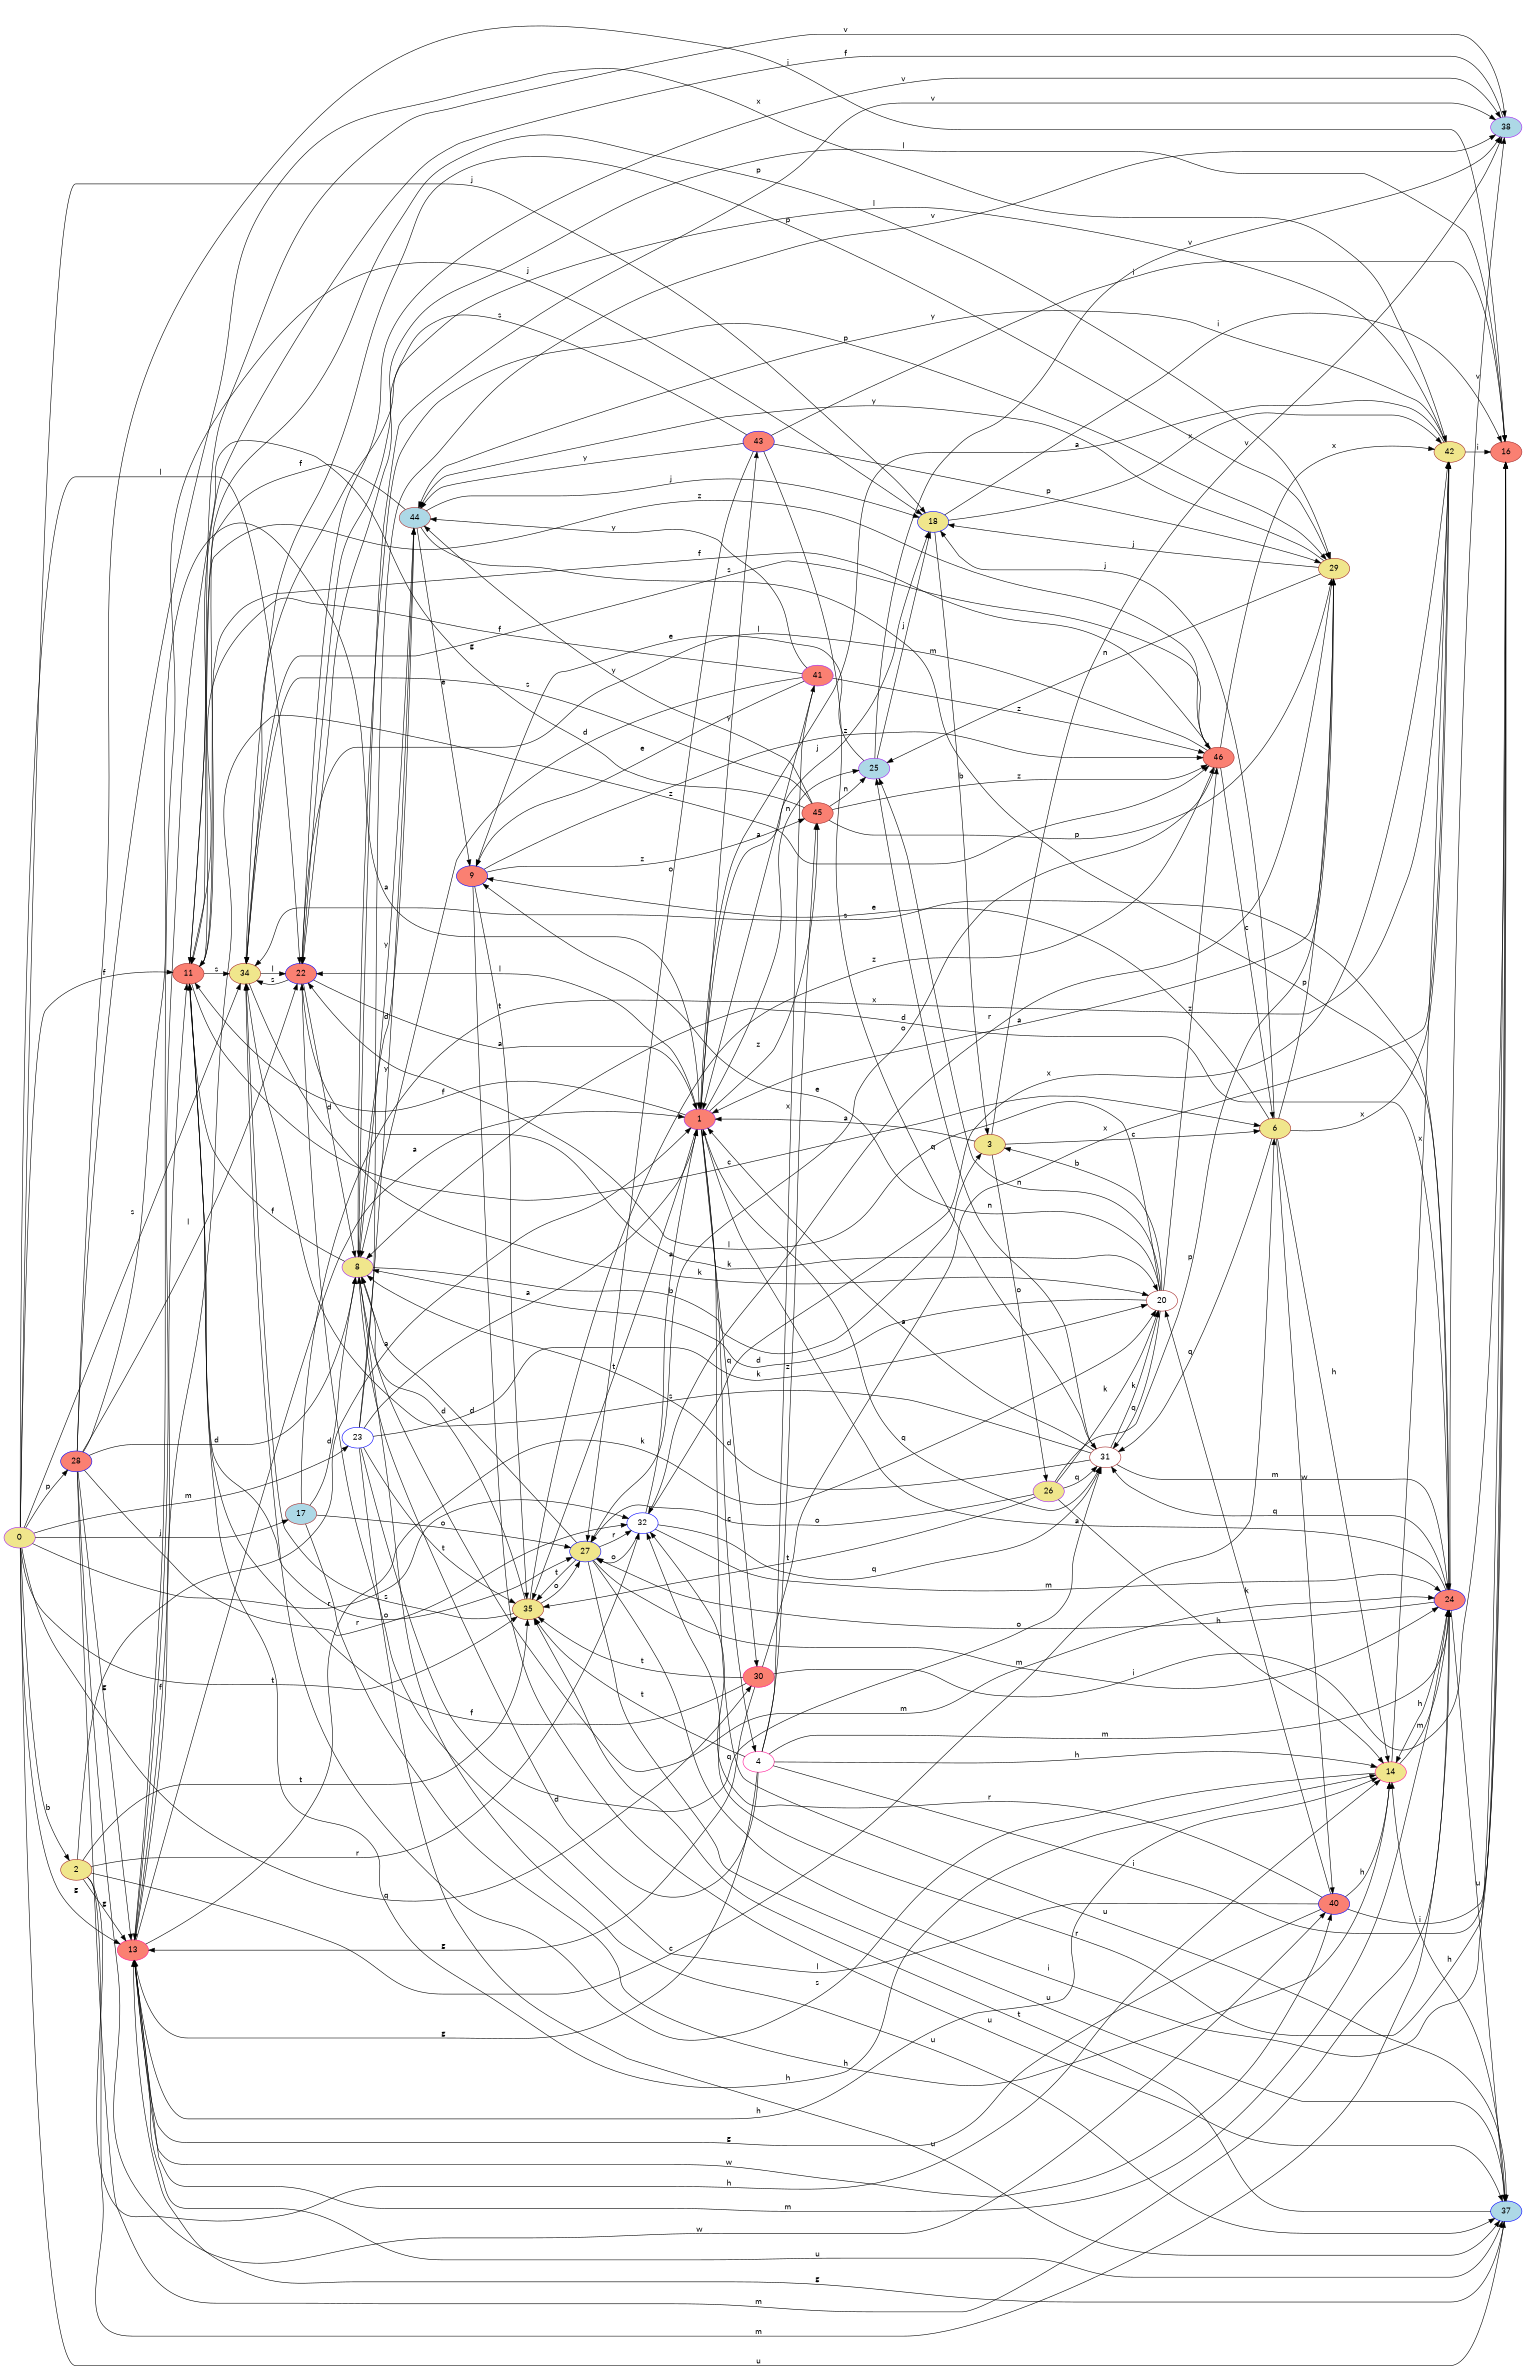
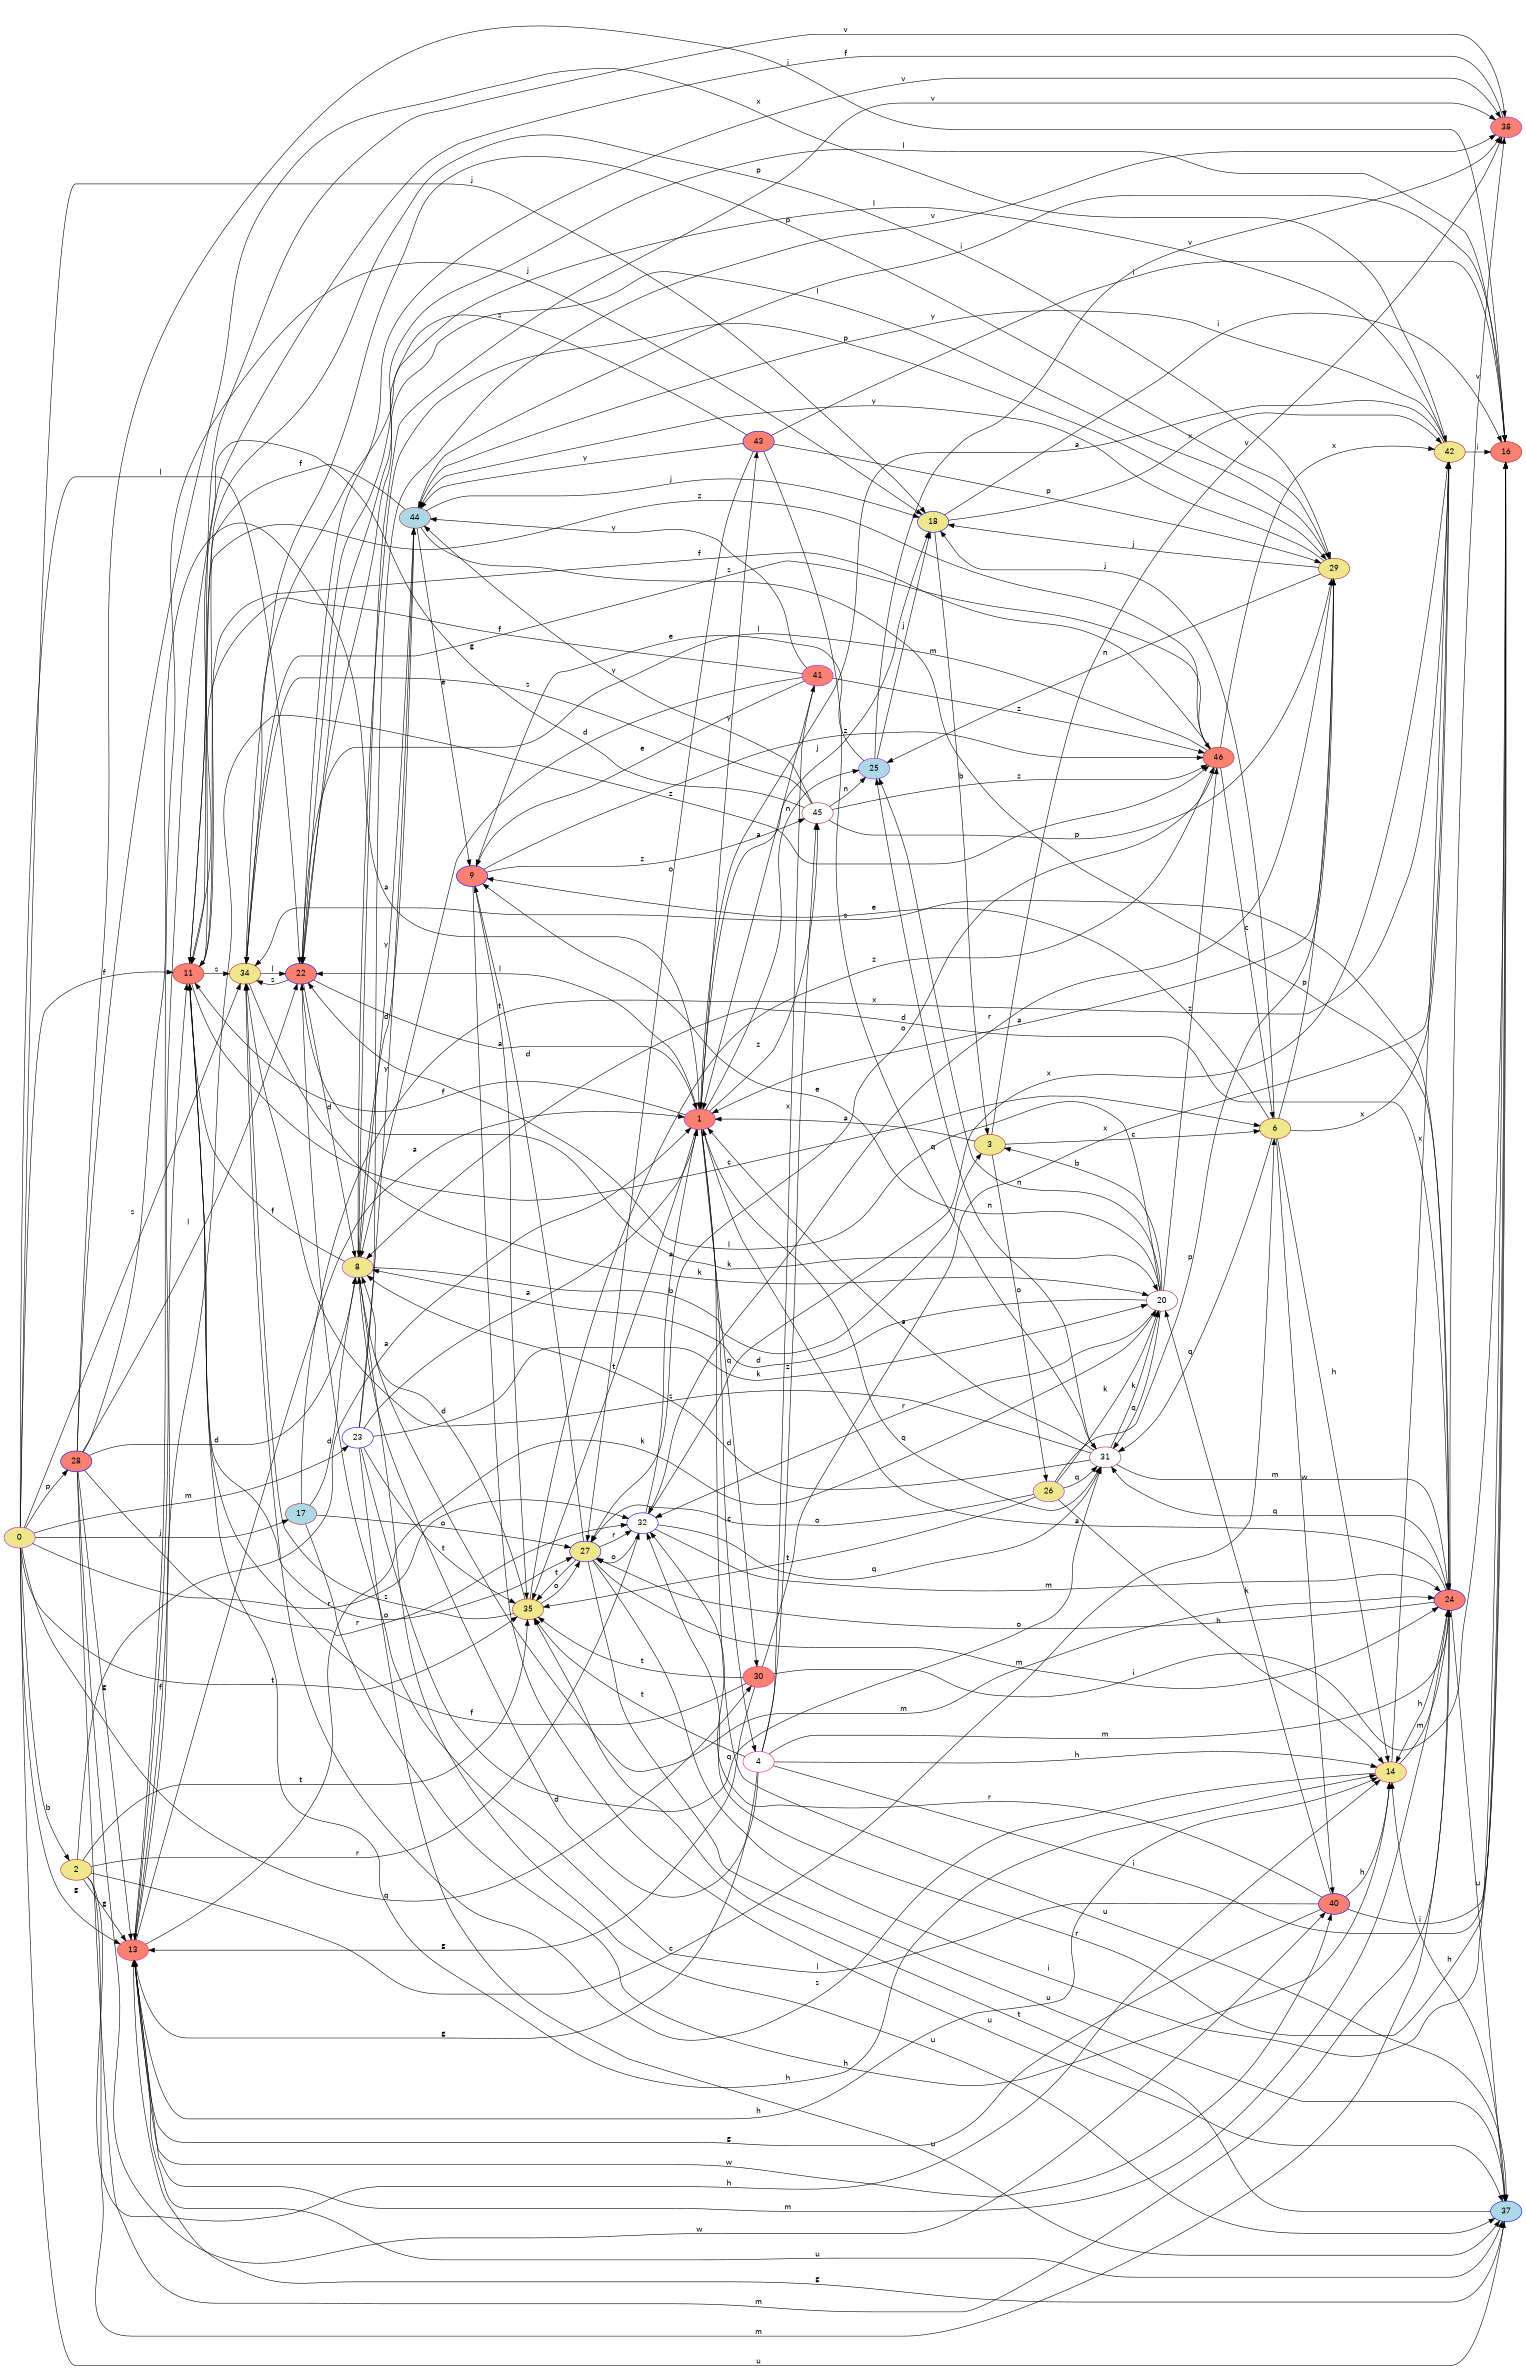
(1506, 127) -> (1506, 127)
none -> (1009, 232)
none -> (599, 299)
(818, 813) -> (818, 813)
none -> (909, 1410)
(454, 1412) -> (539, 1215)
